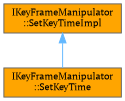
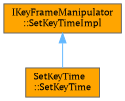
(63, 83) -> (63, 83)
